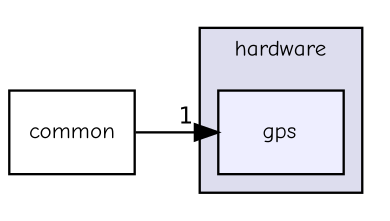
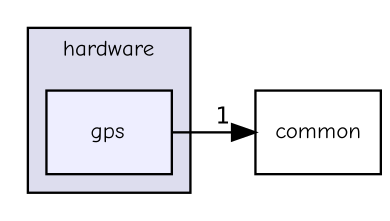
(165, 132) -> (205, 132)
